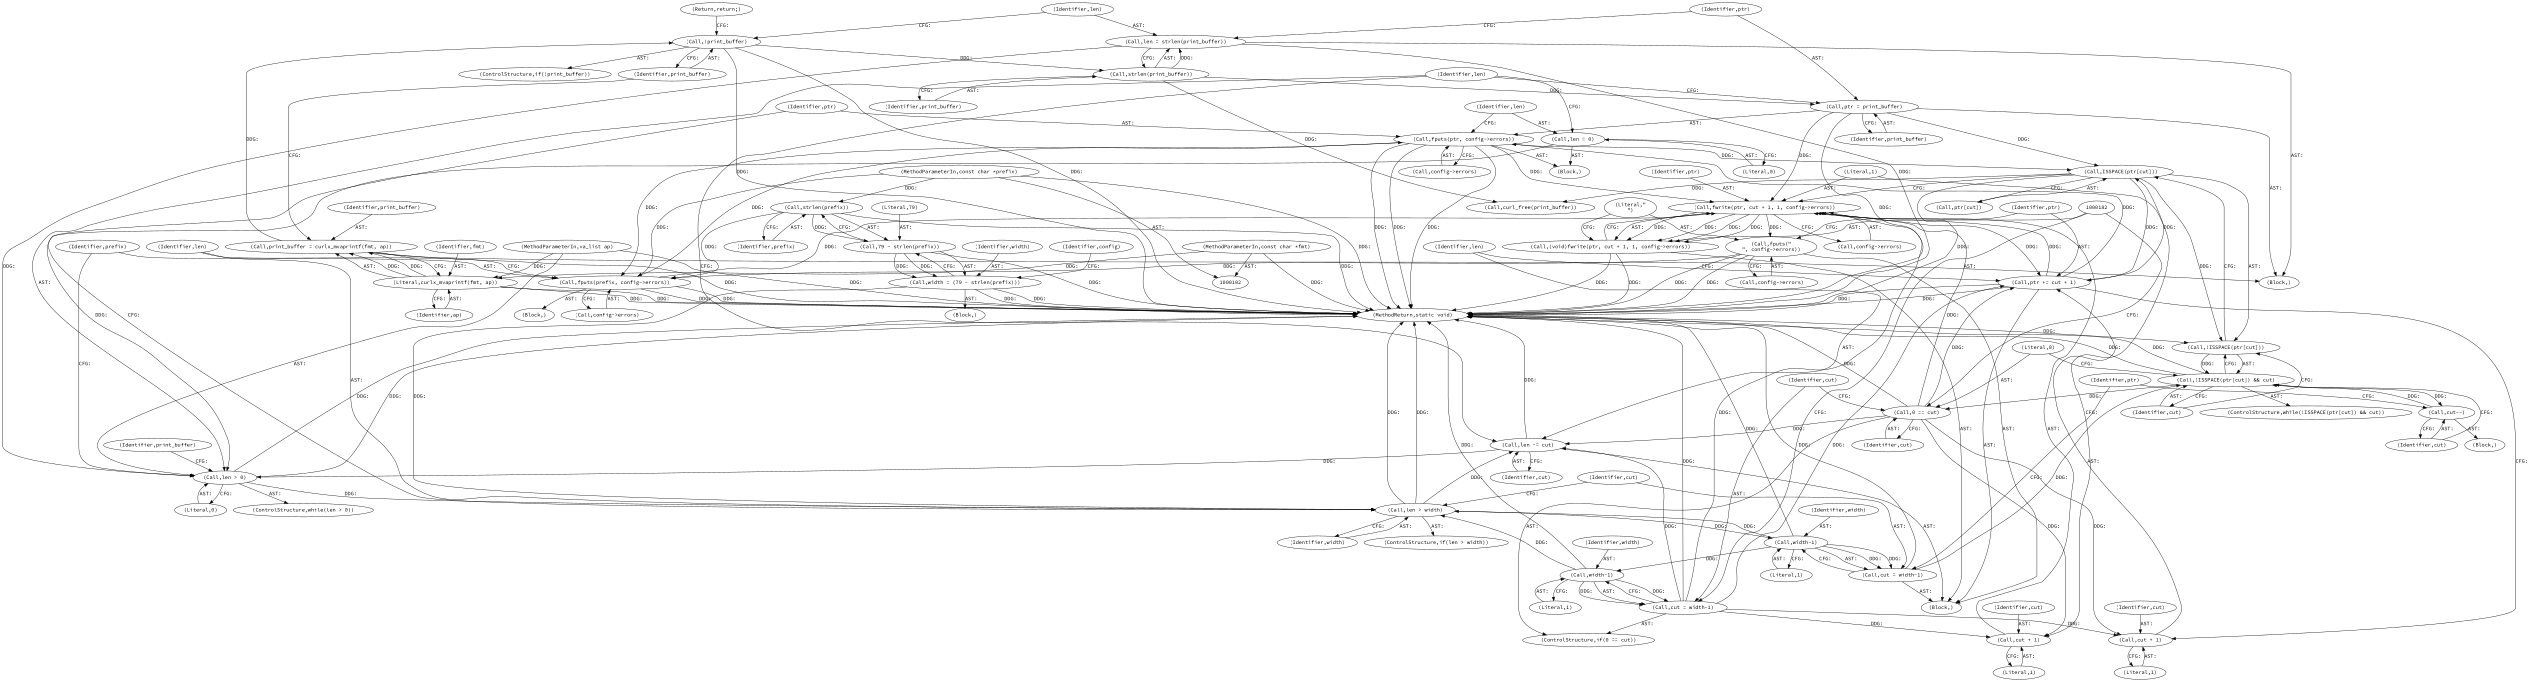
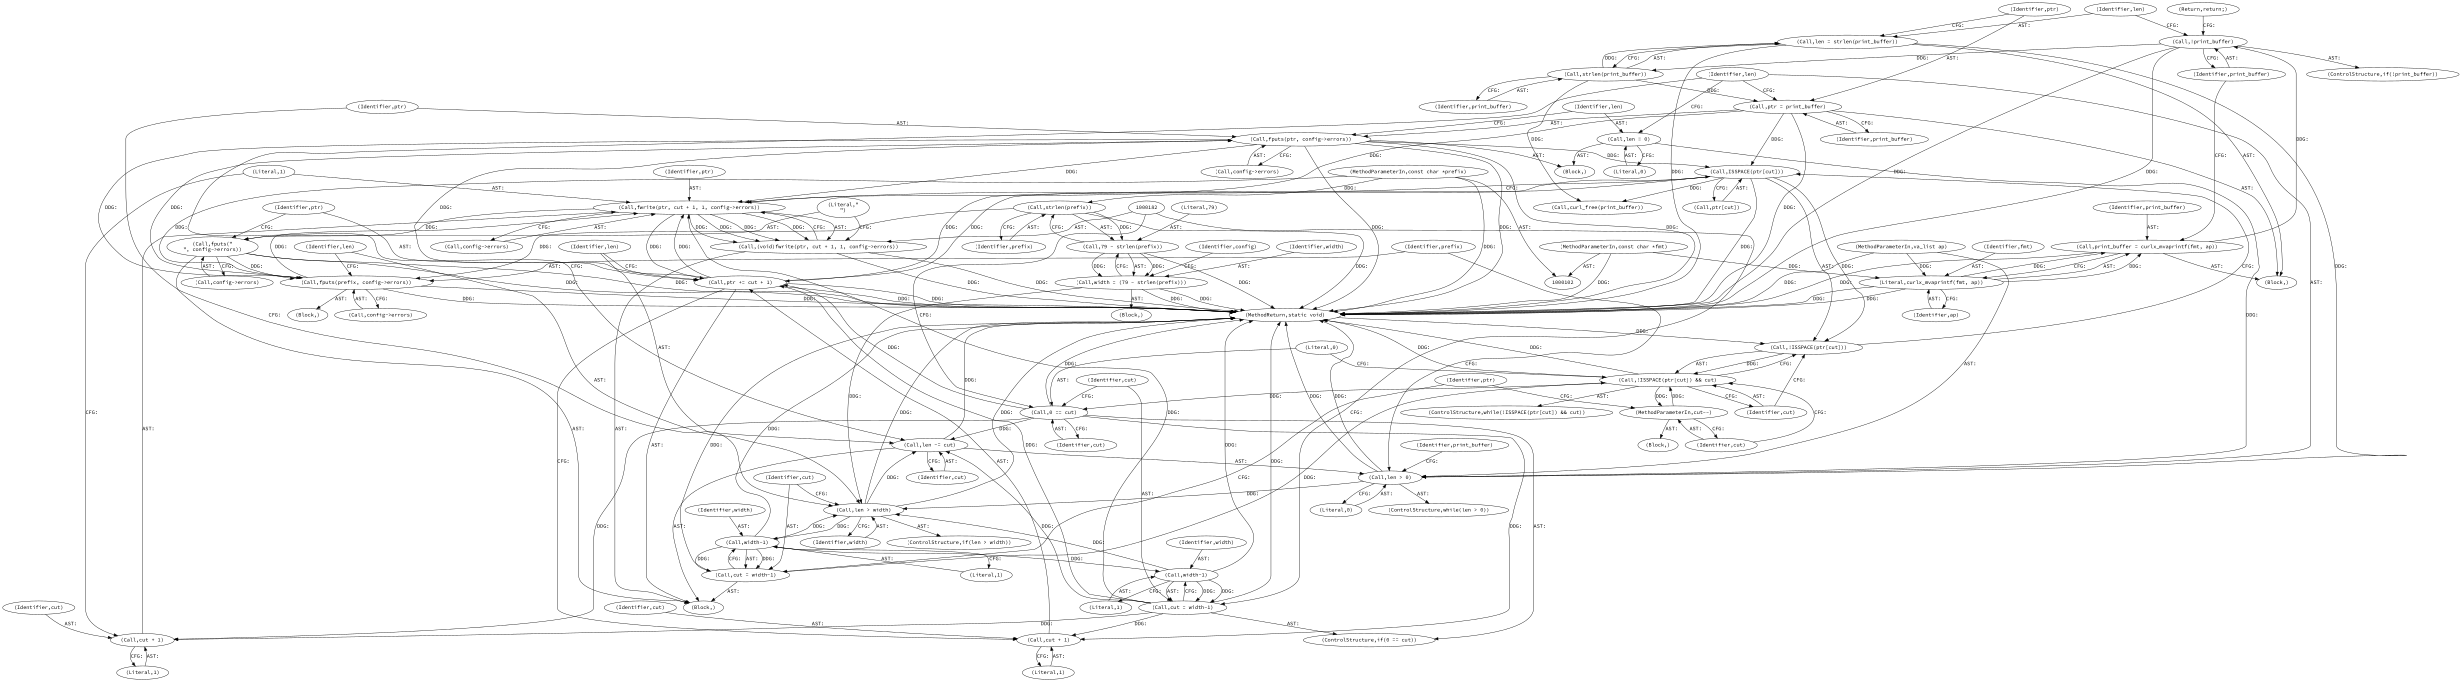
(1967, 254) -> none
(2447, 413) -> (1674, 413)
(1331, 461) -> (1243, 461)
